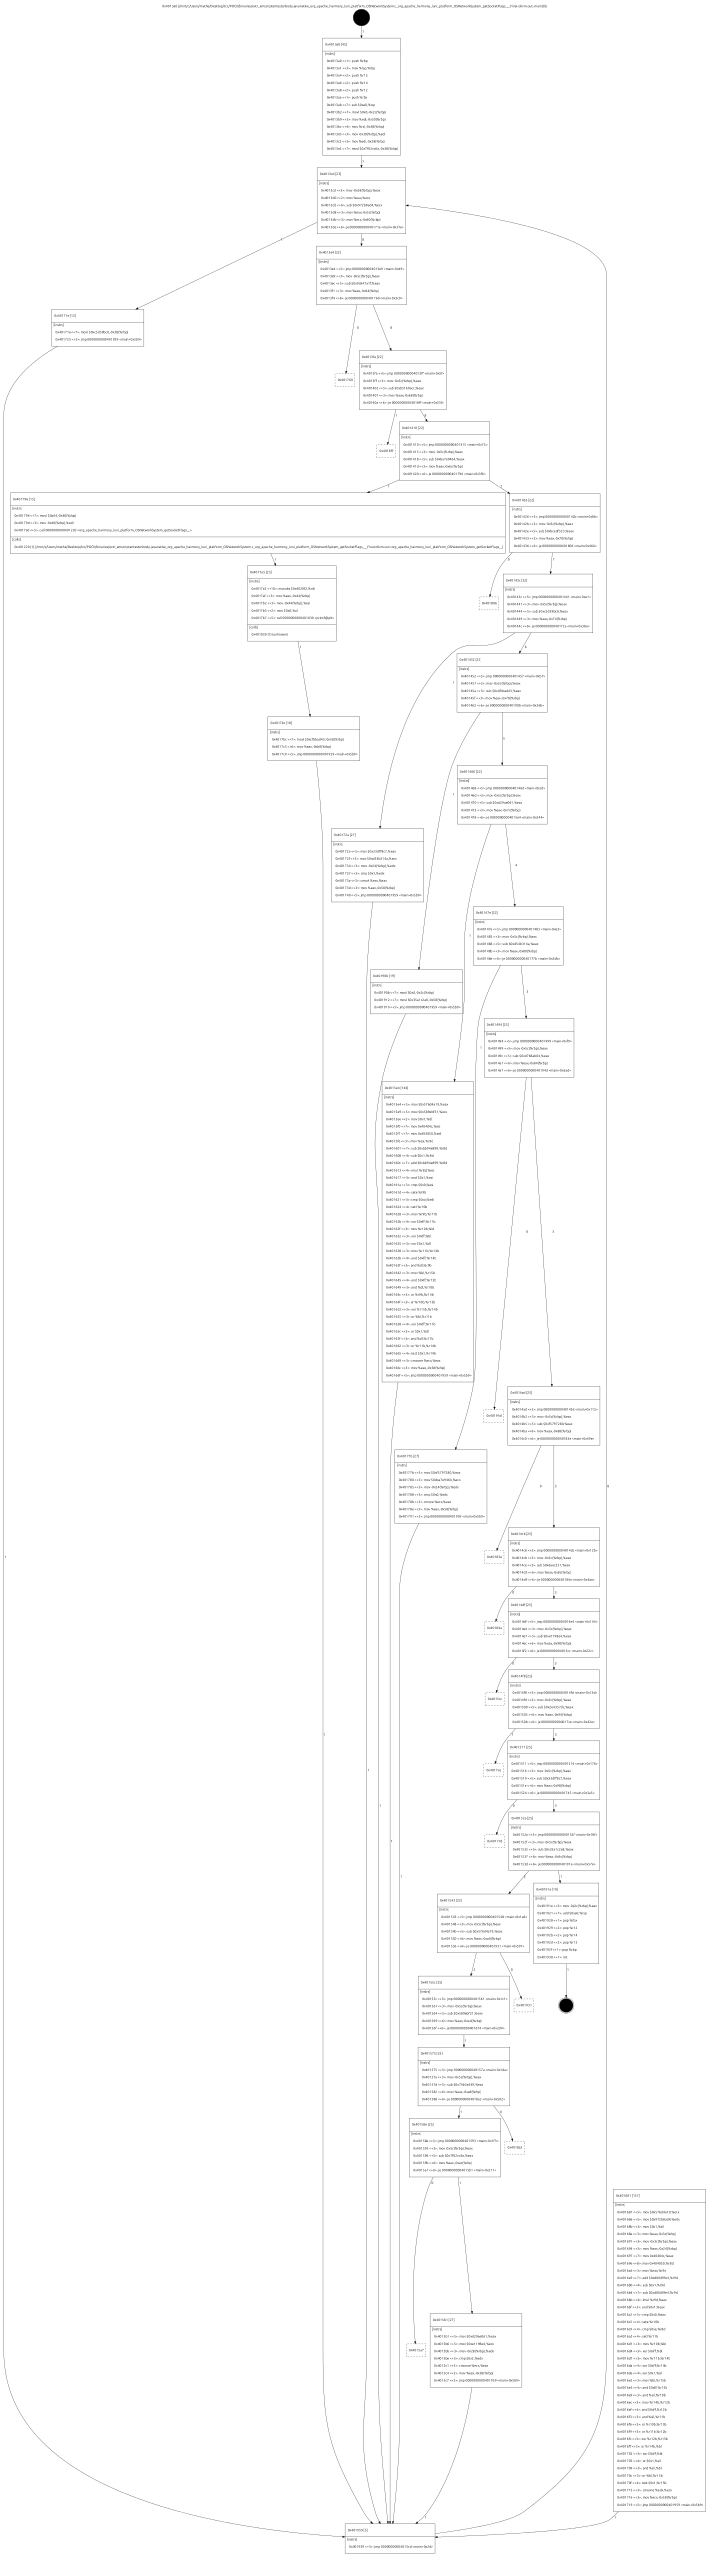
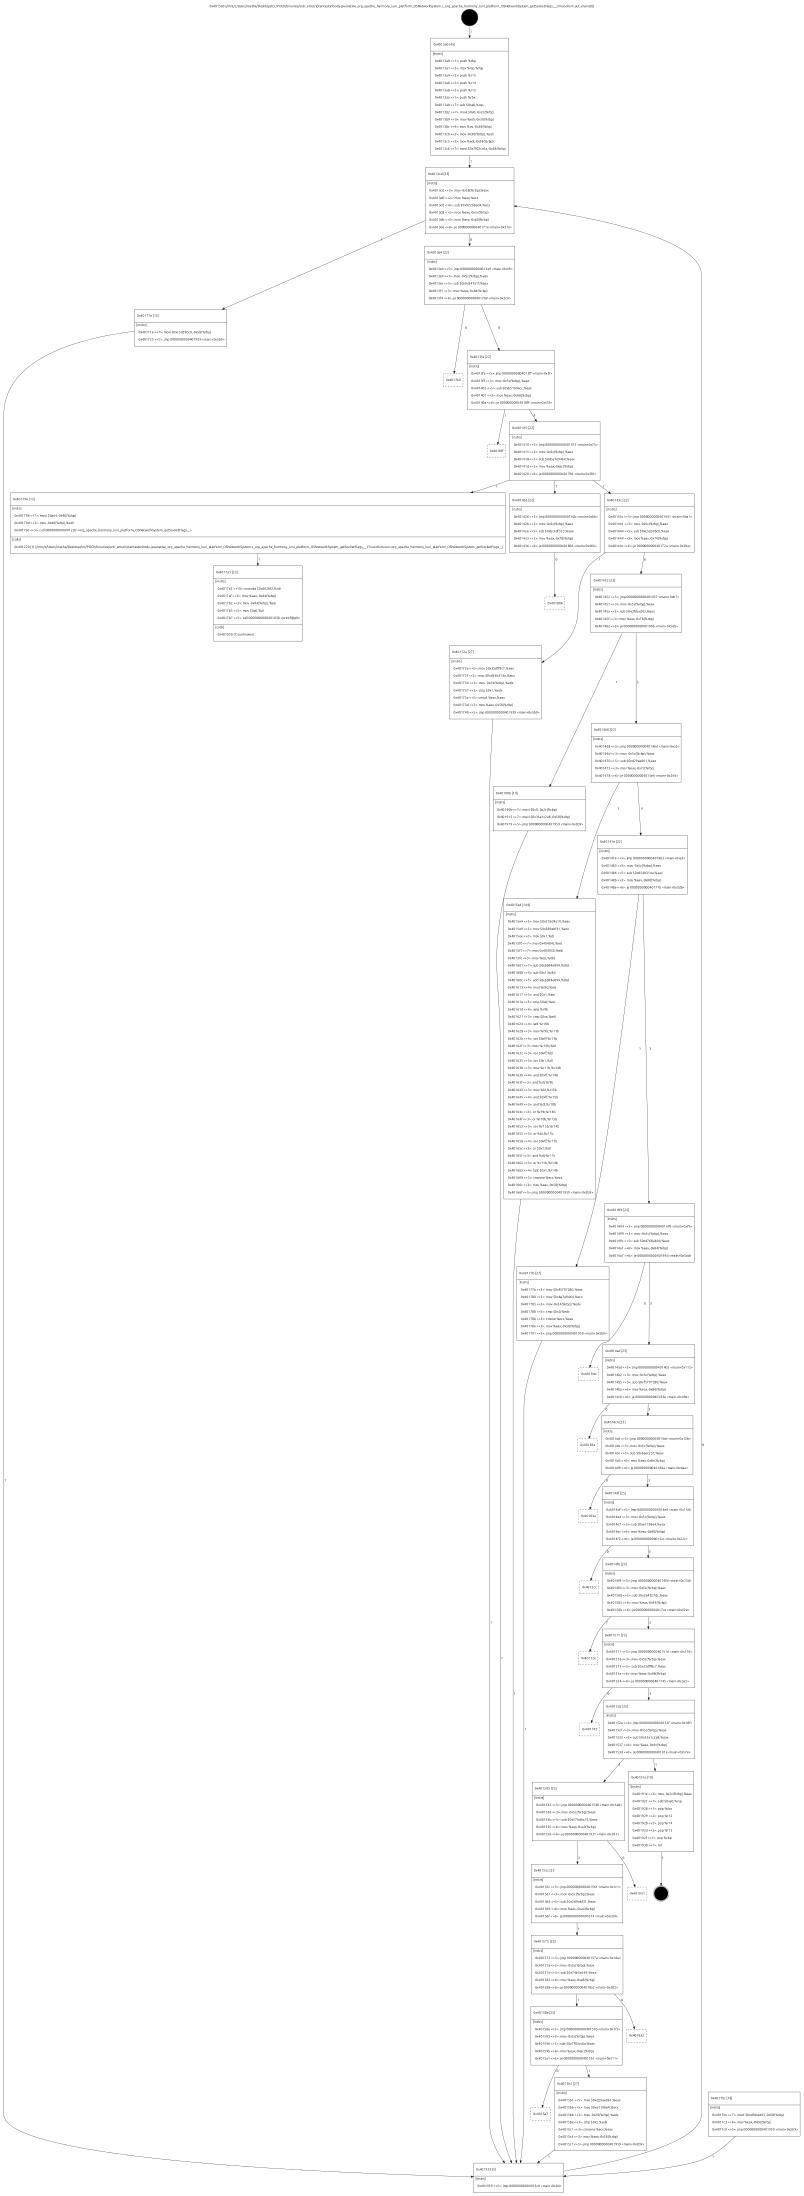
(552, 562) -> (601, 486)
(304, 678) -> none
(659, 2350) -> none
